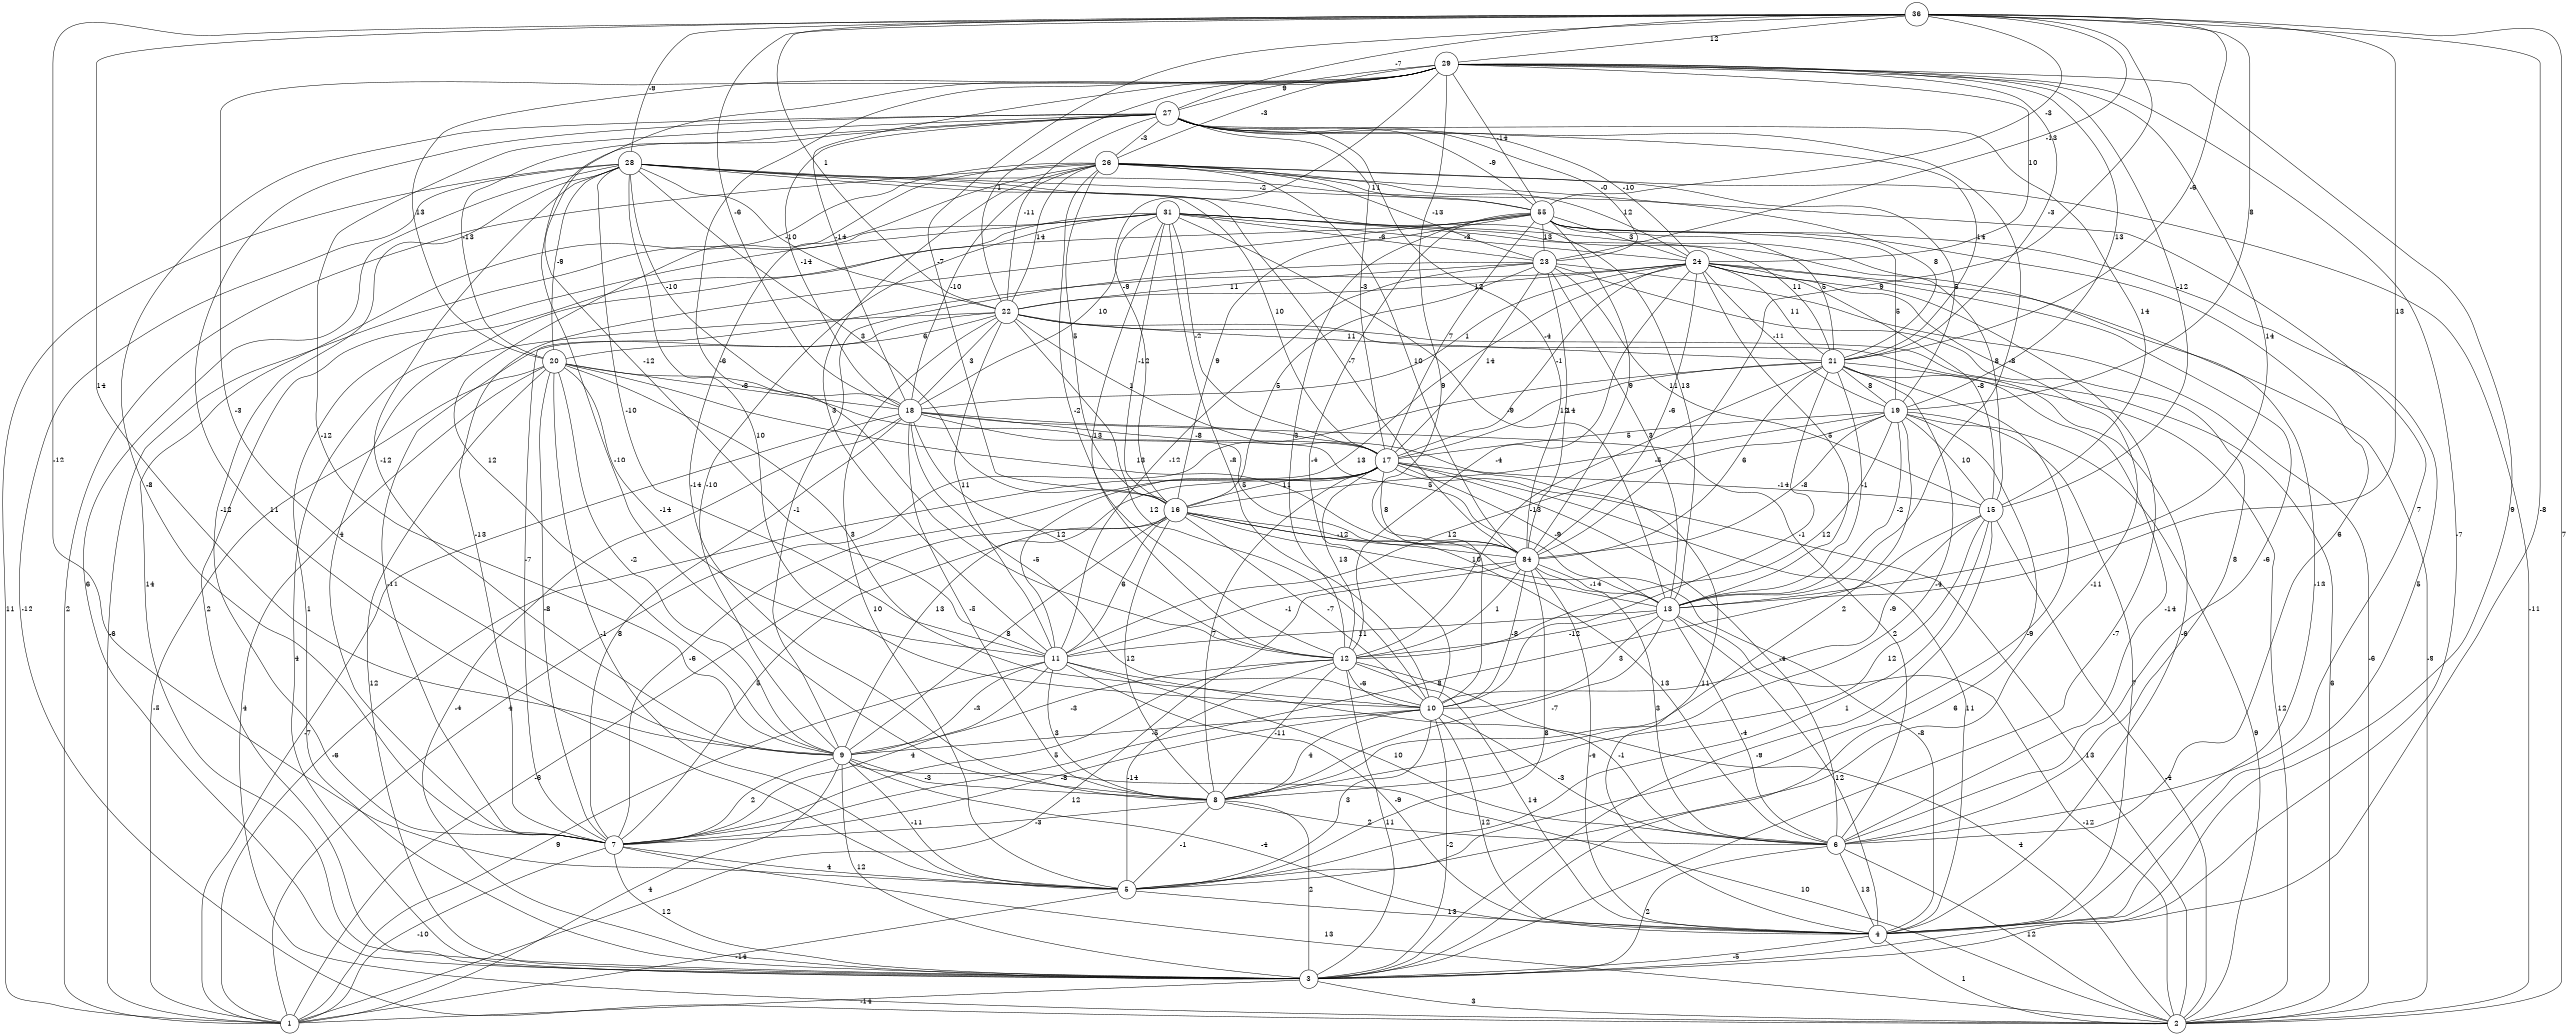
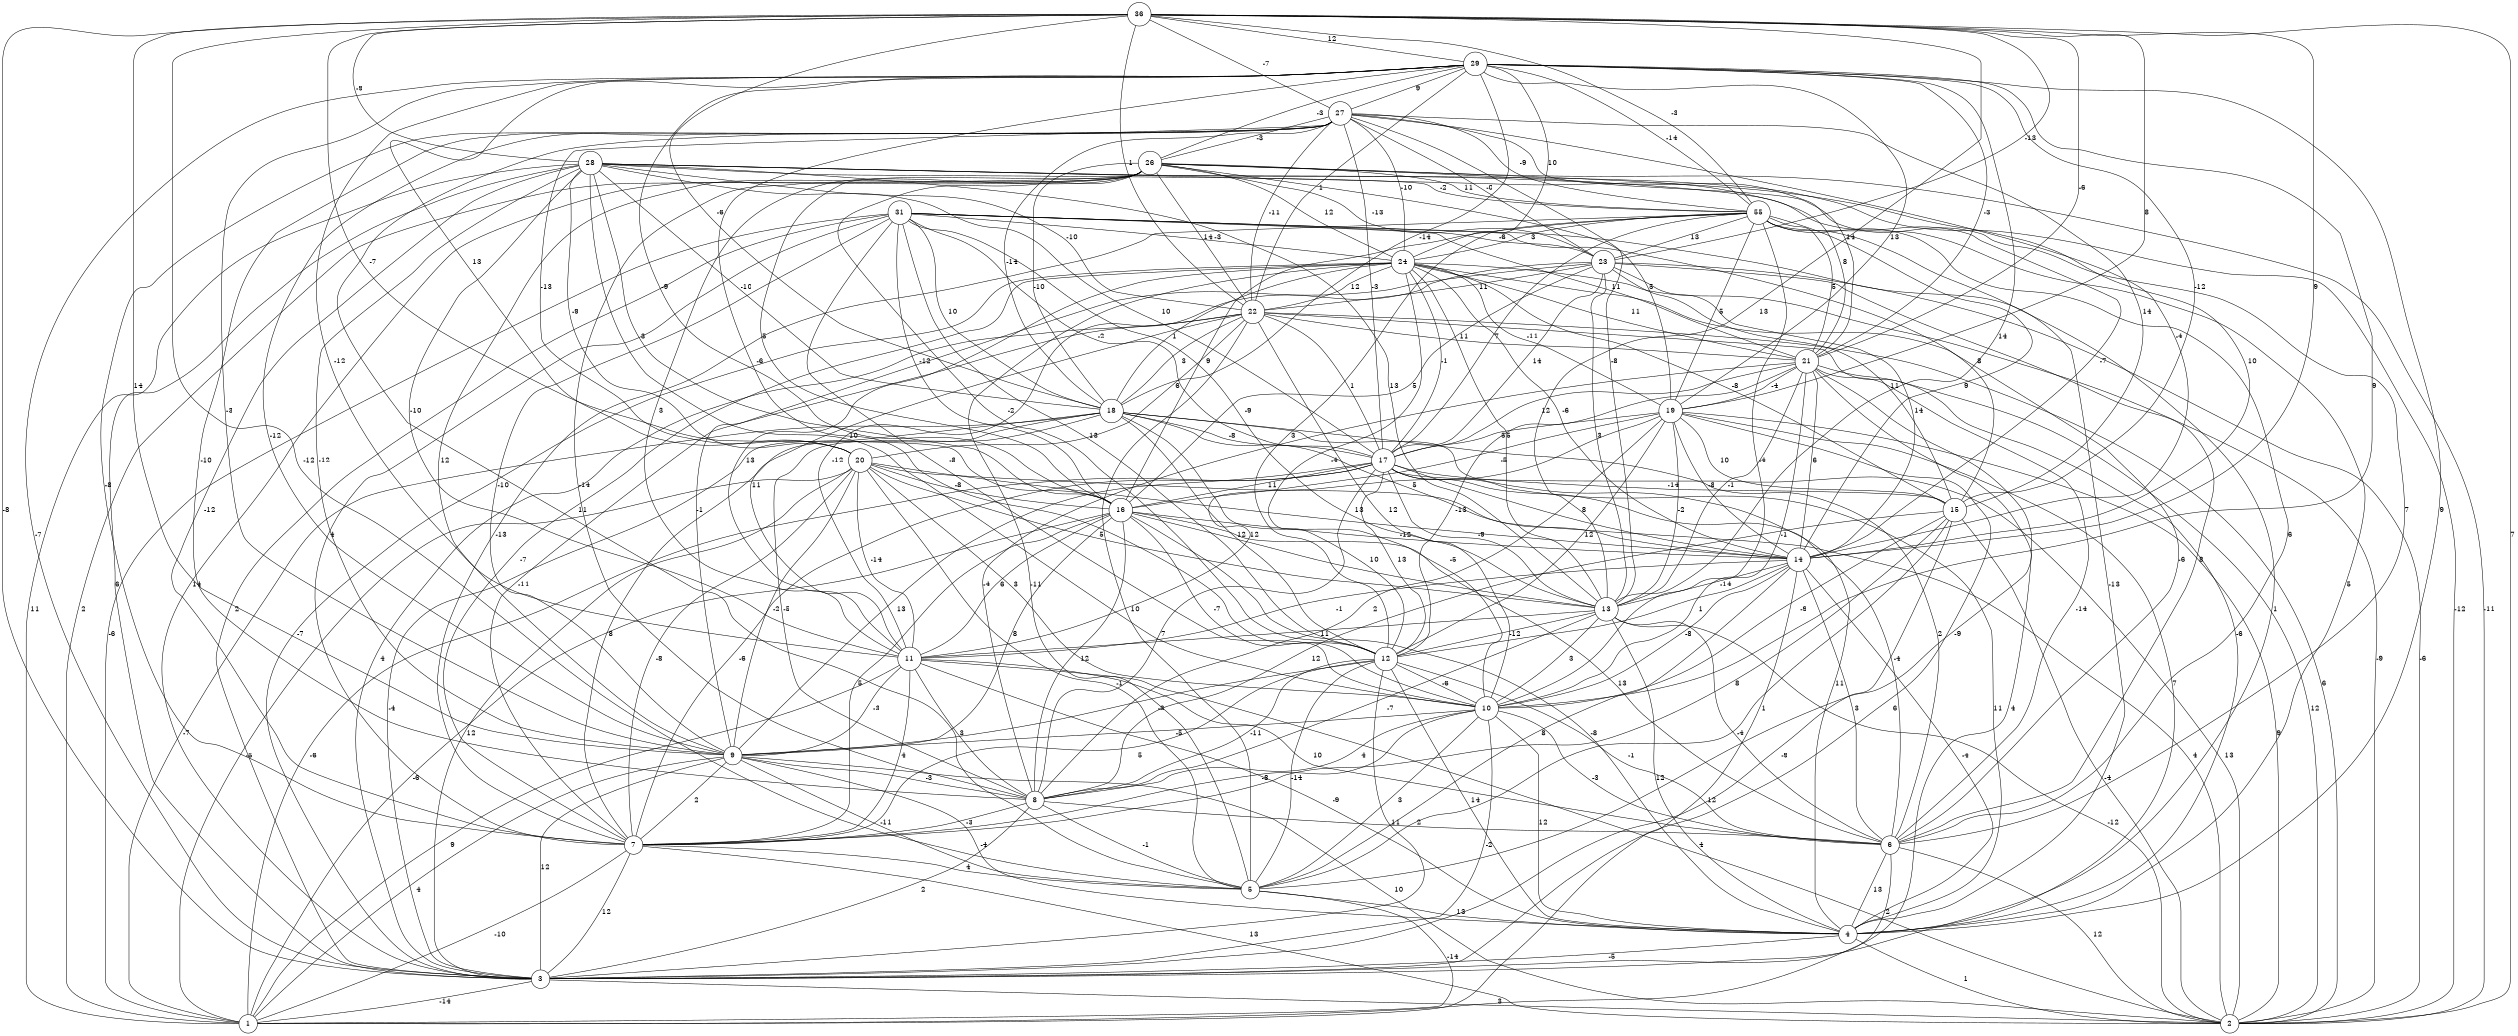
(1871, 386) -> (1775, 386)
(732, 388) -> (994, 496)
(1527, 560) -> (1799, 560)
